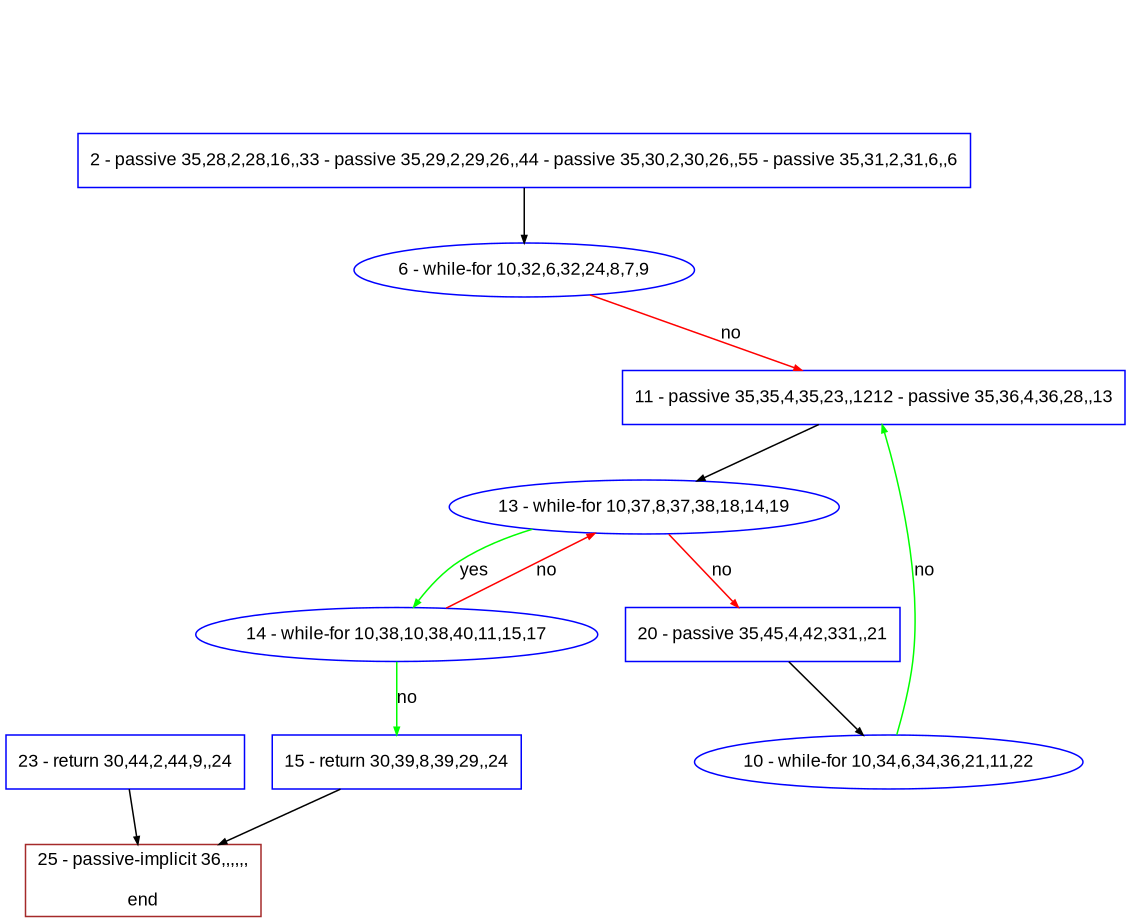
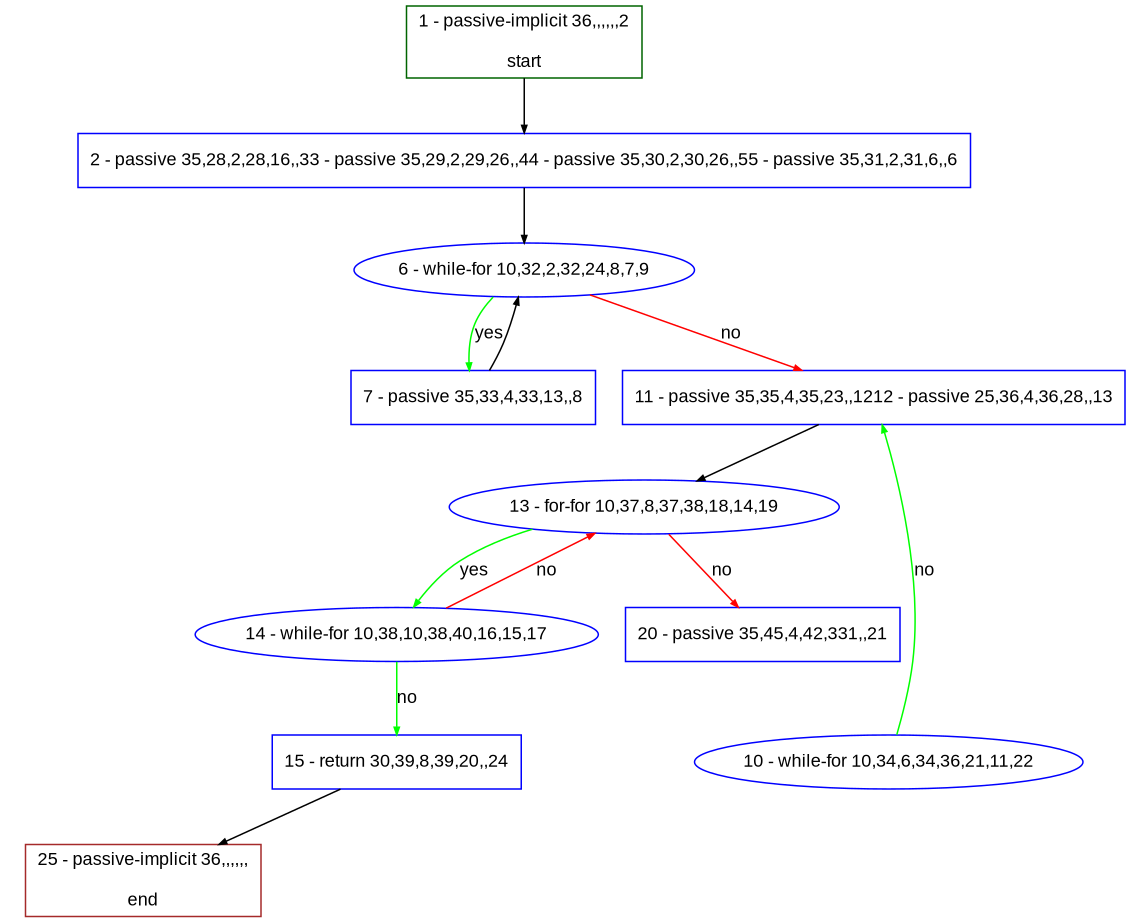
none -> (524, 42)
(524, 270) -> (524, 270)
none -> (473, 398)
(874, 398) -> (874, 398)
(644, 507) -> (644, 507)
(397, 634) -> (397, 634)
(823, 696) -> none
(125, 762) -> none
(397, 762) -> (397, 762)
